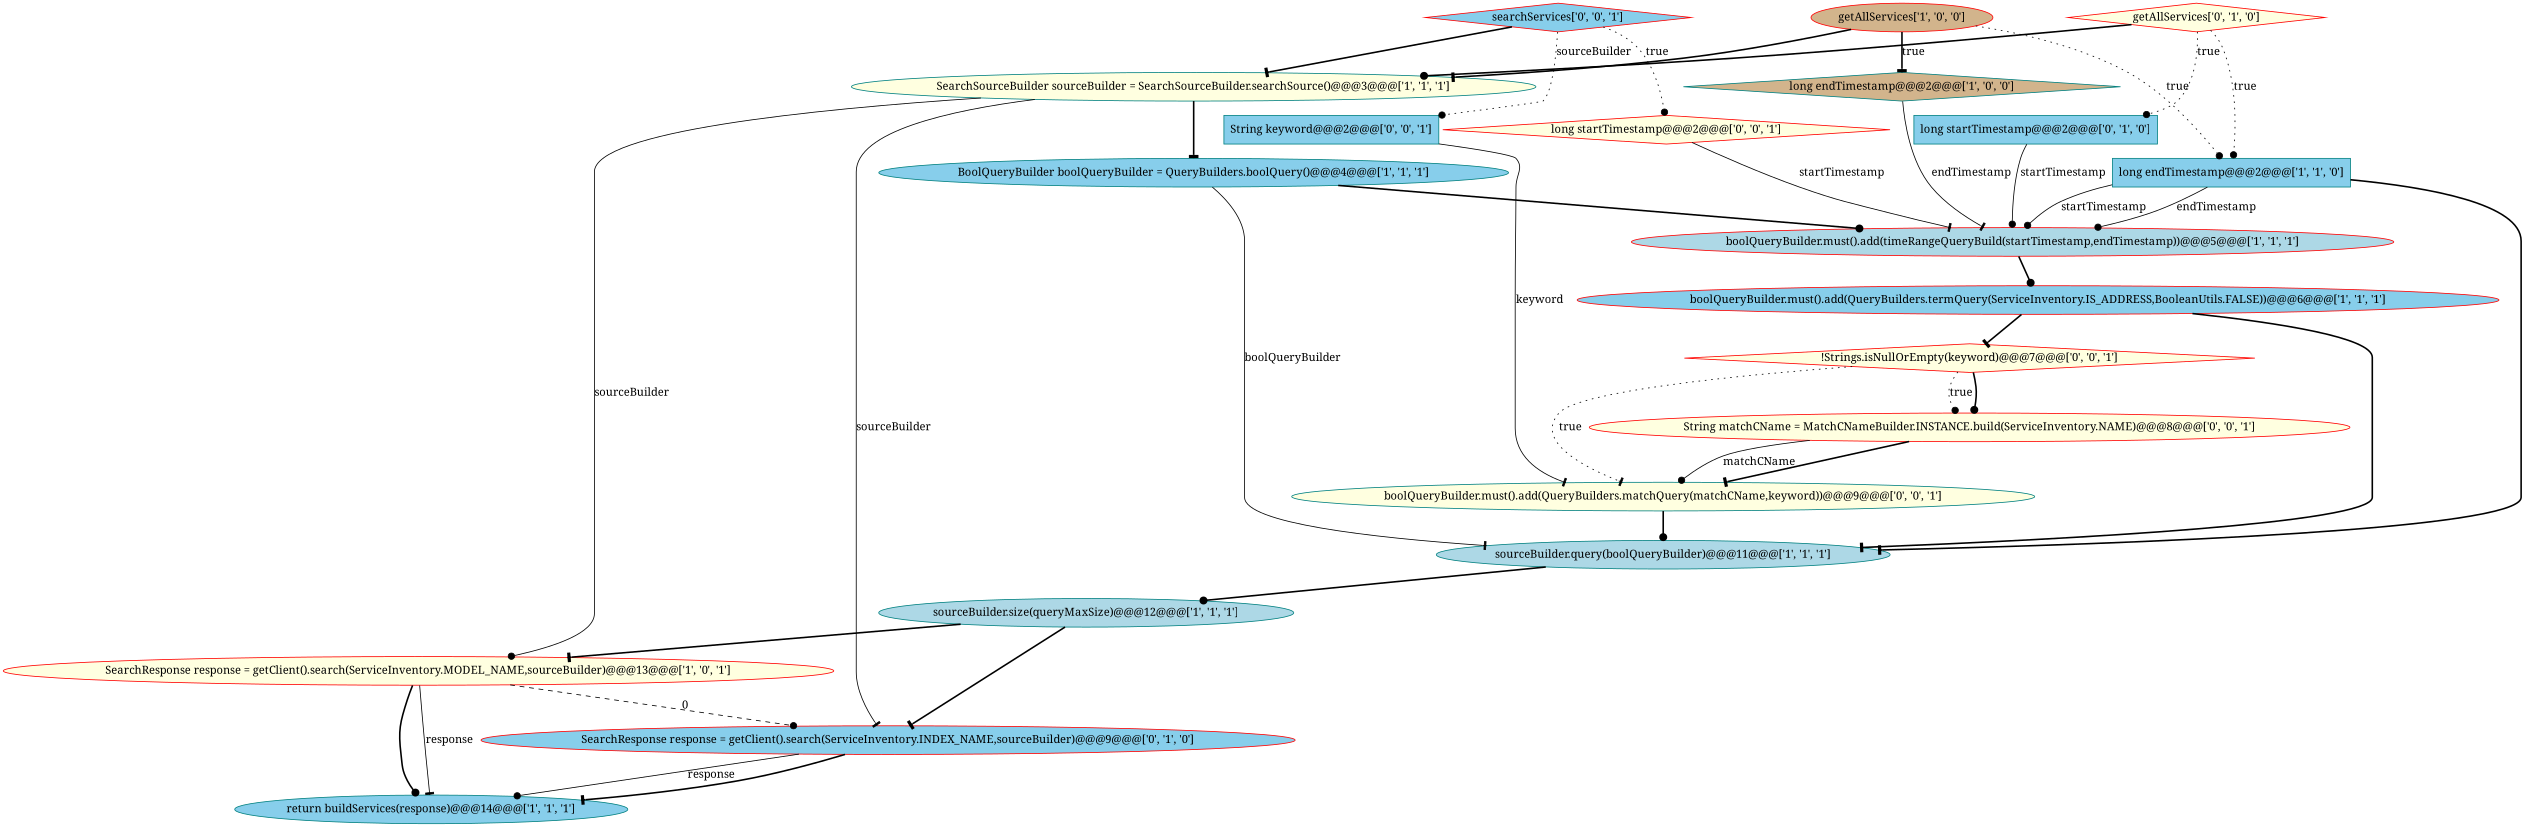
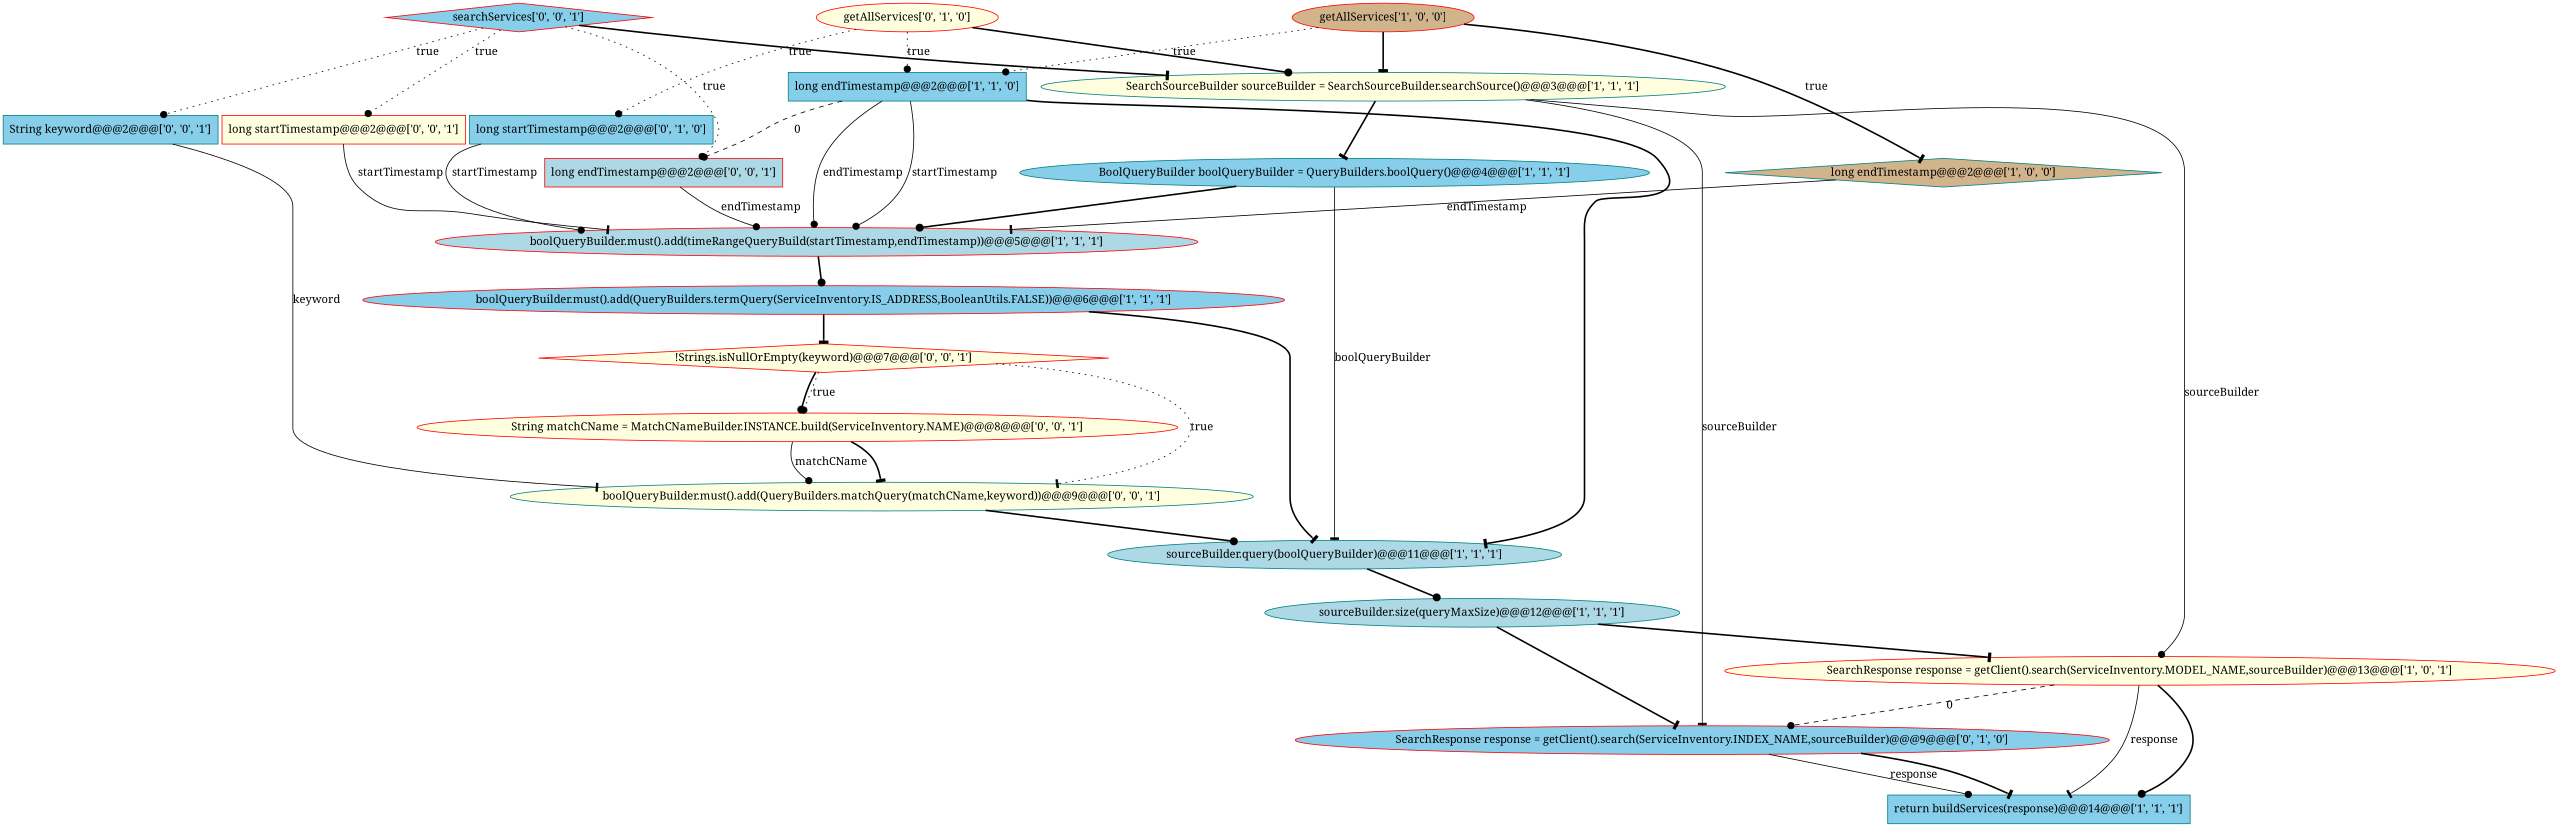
(2196, 18) -> (907, 18)
(1594, 52) -> (428, 52)
(1666, 130) -> (344, 130)
none -> (664, 173)
(431, 809) -> (2039, 809)
